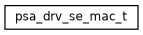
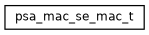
(71, 17) -> (75, 17)
